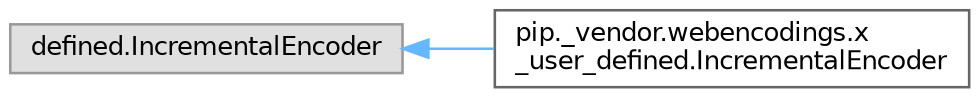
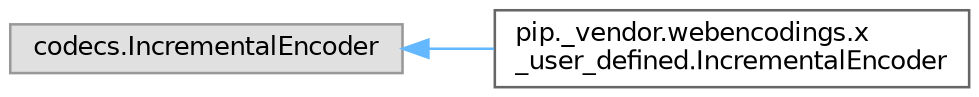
(206, 49) -> (206, 49)
